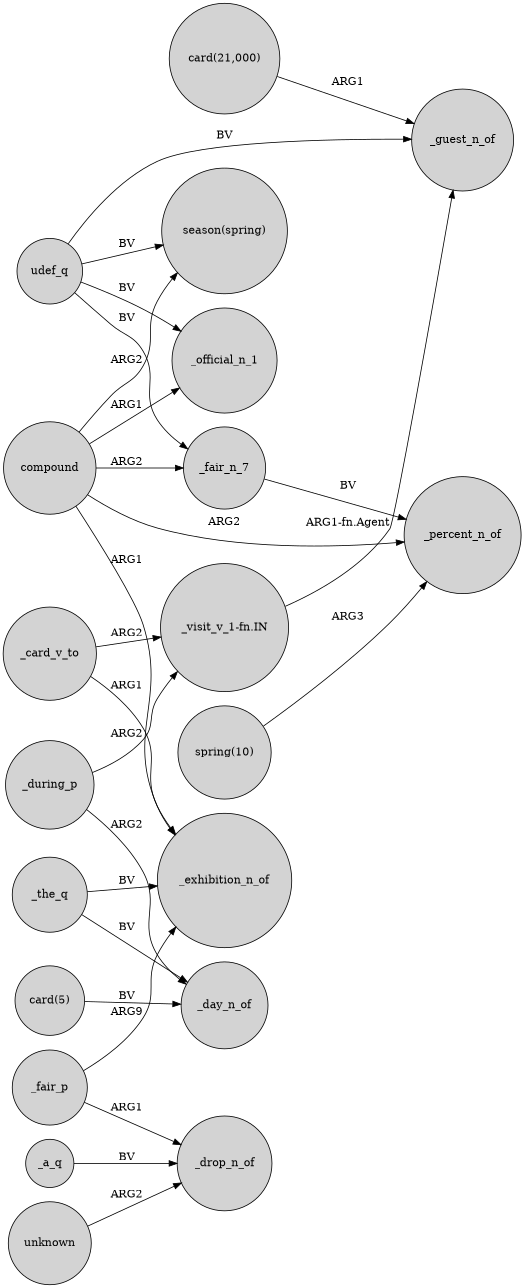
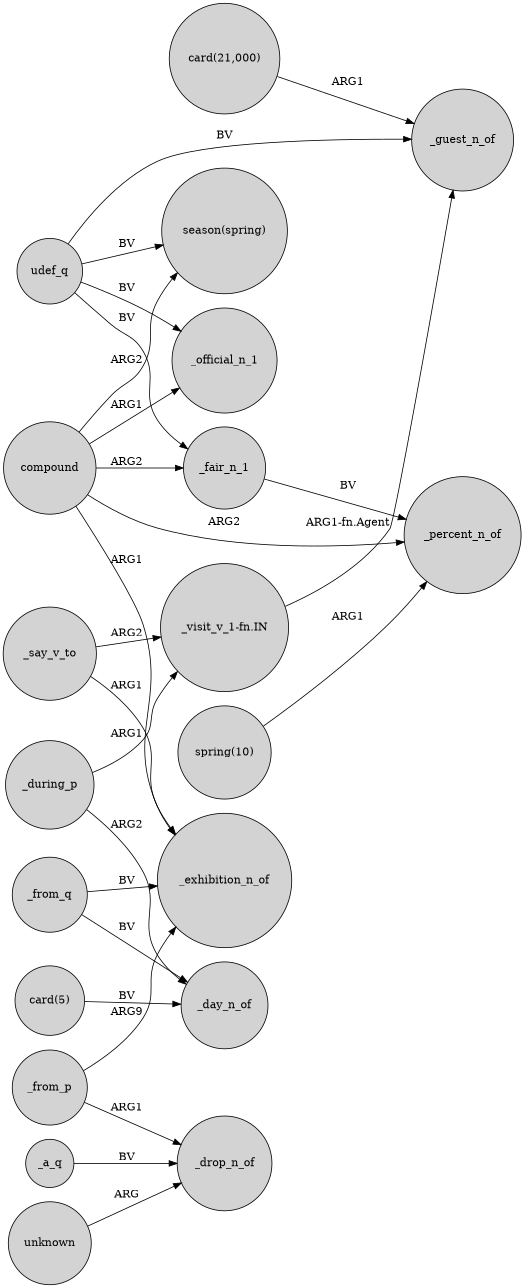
(225, 468) -> (225, 468)
(348, 617) -> (348, 617)
(50, 654) -> (50, 654)
(127, 734) -> (127, 734)
(50, 895) -> (50, 895)
(50, 1088) -> (50, 1088)
(127, 1195) -> (127, 1195)
